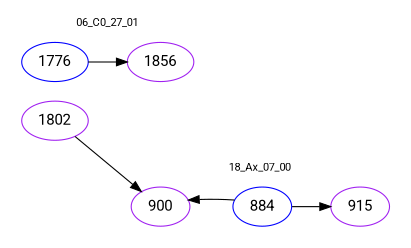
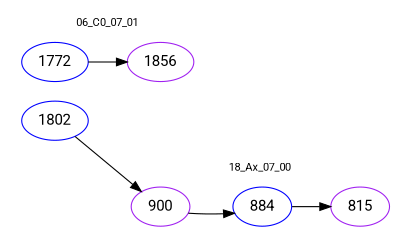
(108, 23) -> (108, 23)
(55, 62) -> (55, 62)
(55, 121) -> (55, 121)
(217, 199) -> (206, 214)
(360, 207) -> (360, 207)
